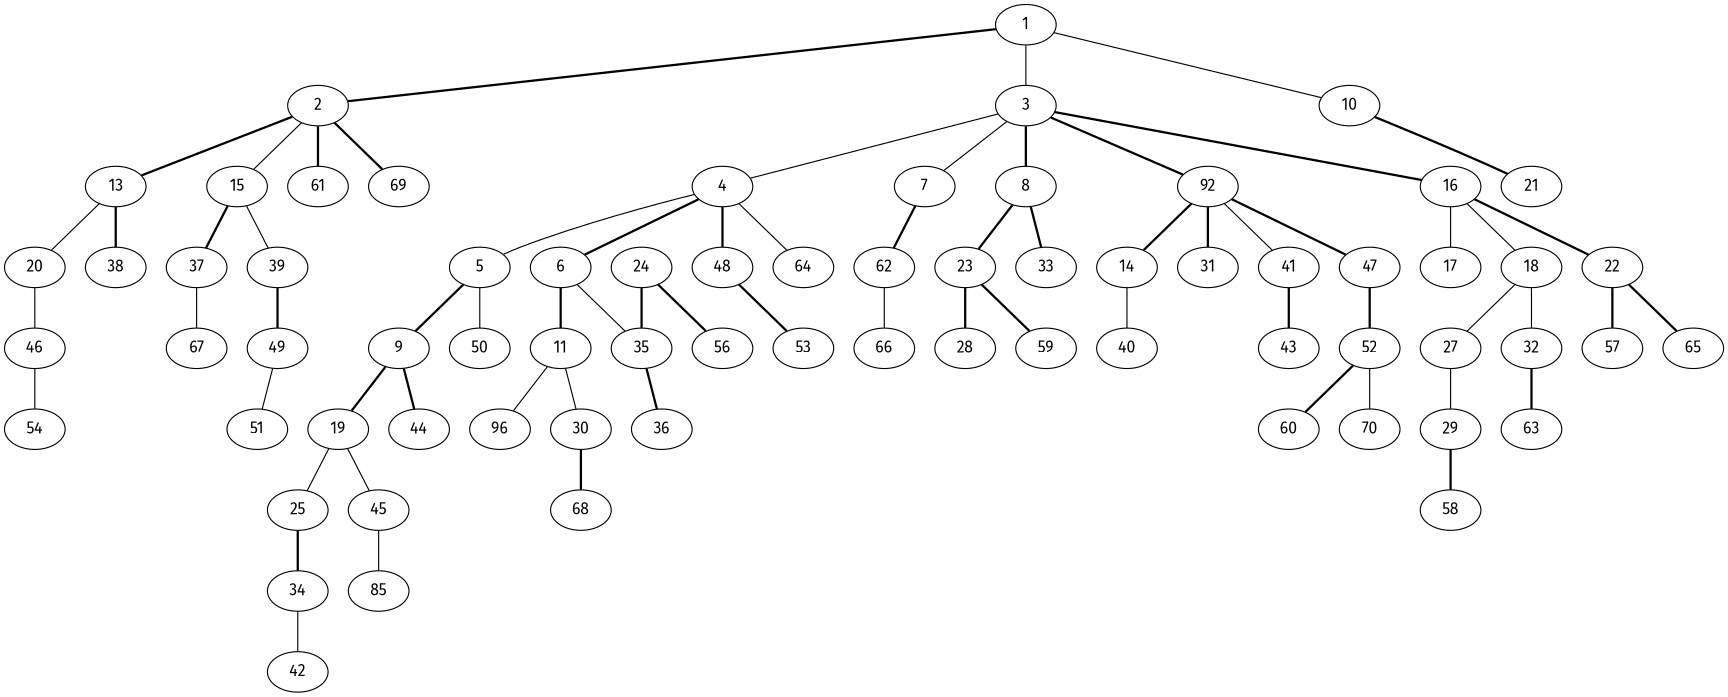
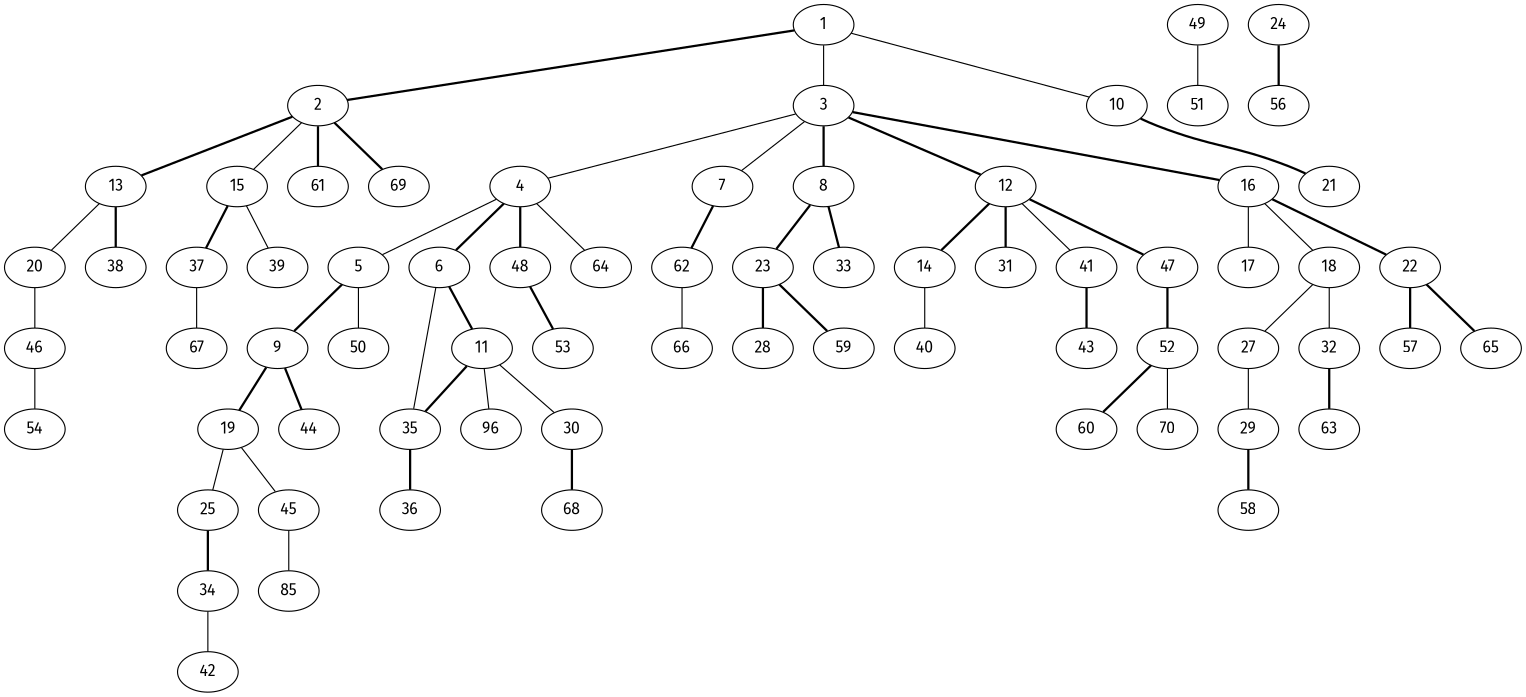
(1208, 187) -> (1006, 187)
(278, 308) -> none
(642, 308) -> (446, 389)
